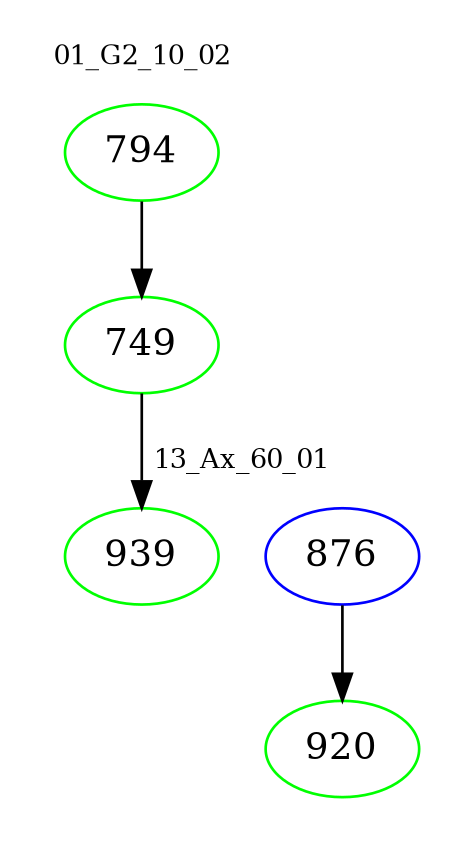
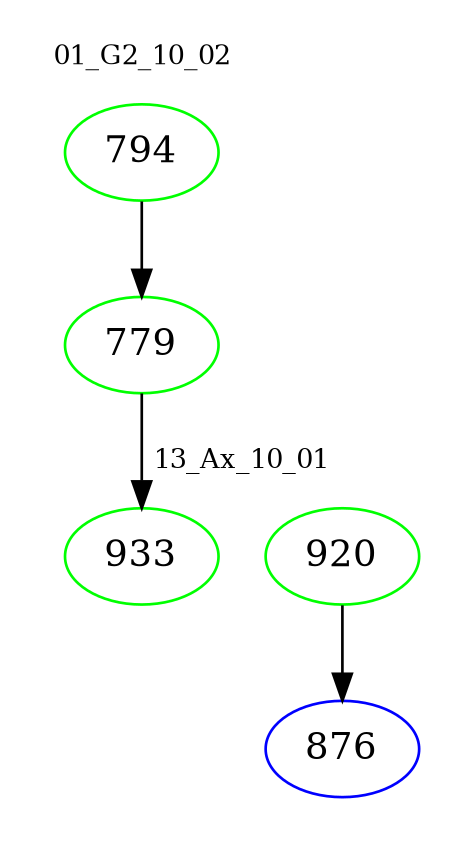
(142, 345) -> (142, 345)
(242, 461) -> (242, 461)
(142, 556) -> (142, 556)
(342, 640) -> (342, 640)
